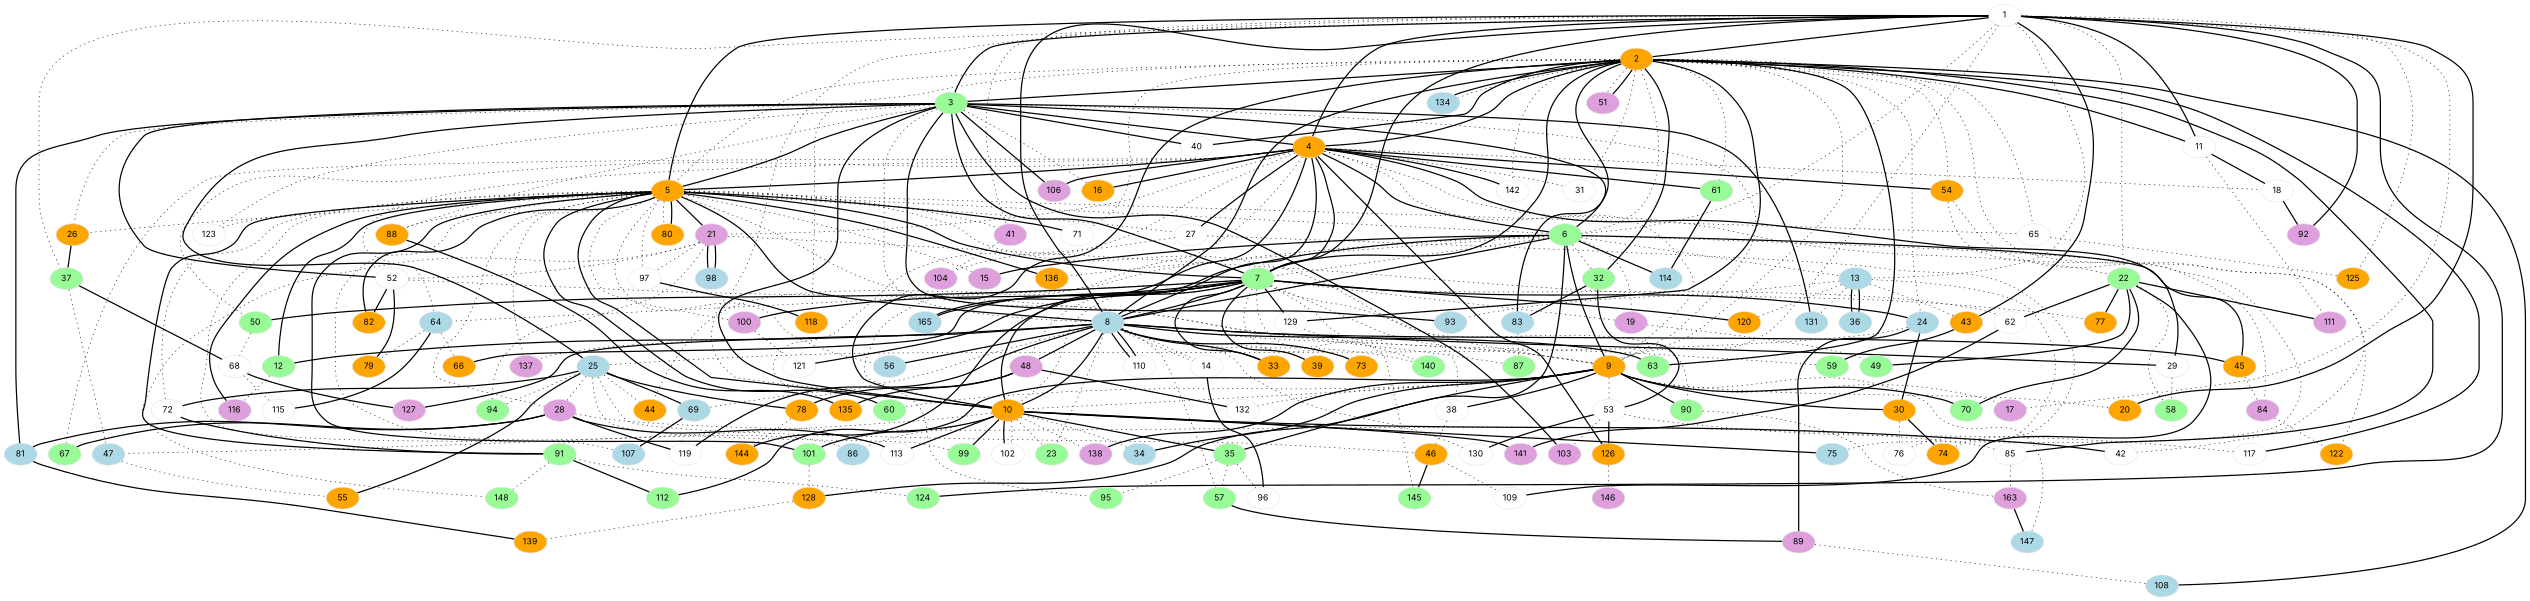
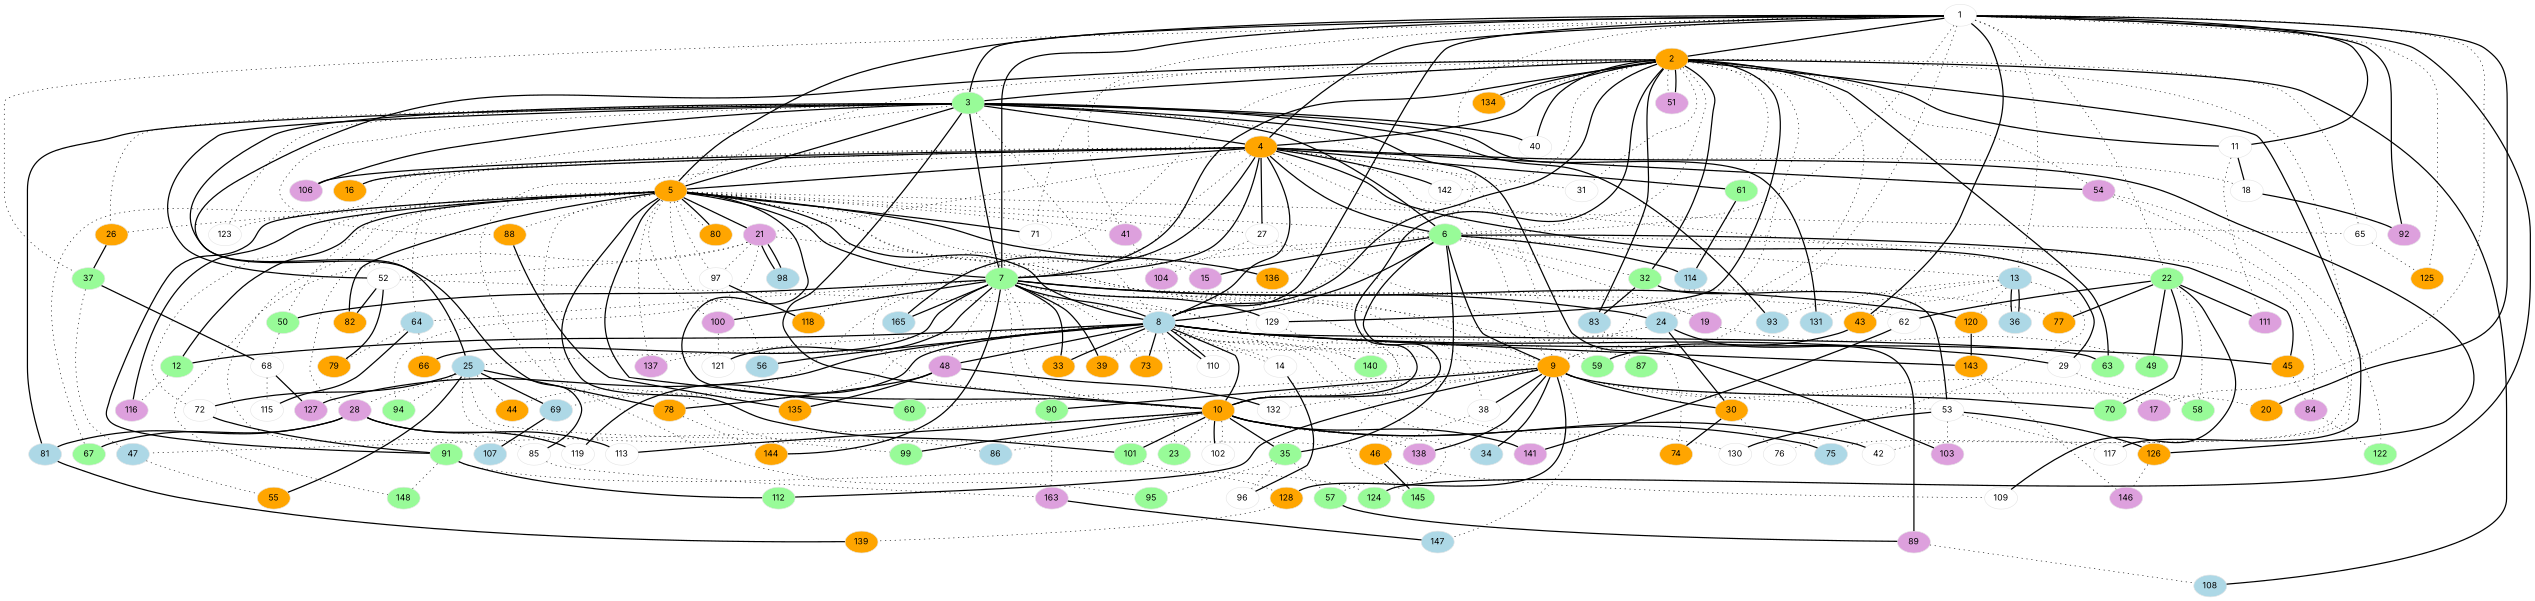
(1443, 103) -> (1489, 103)
(1947, 191) -> (2099, 191)
none -> (1971, 366)
(2336, 454) -> (2380, 454)
